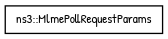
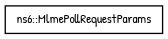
(84, 20) -> (84, 20)
